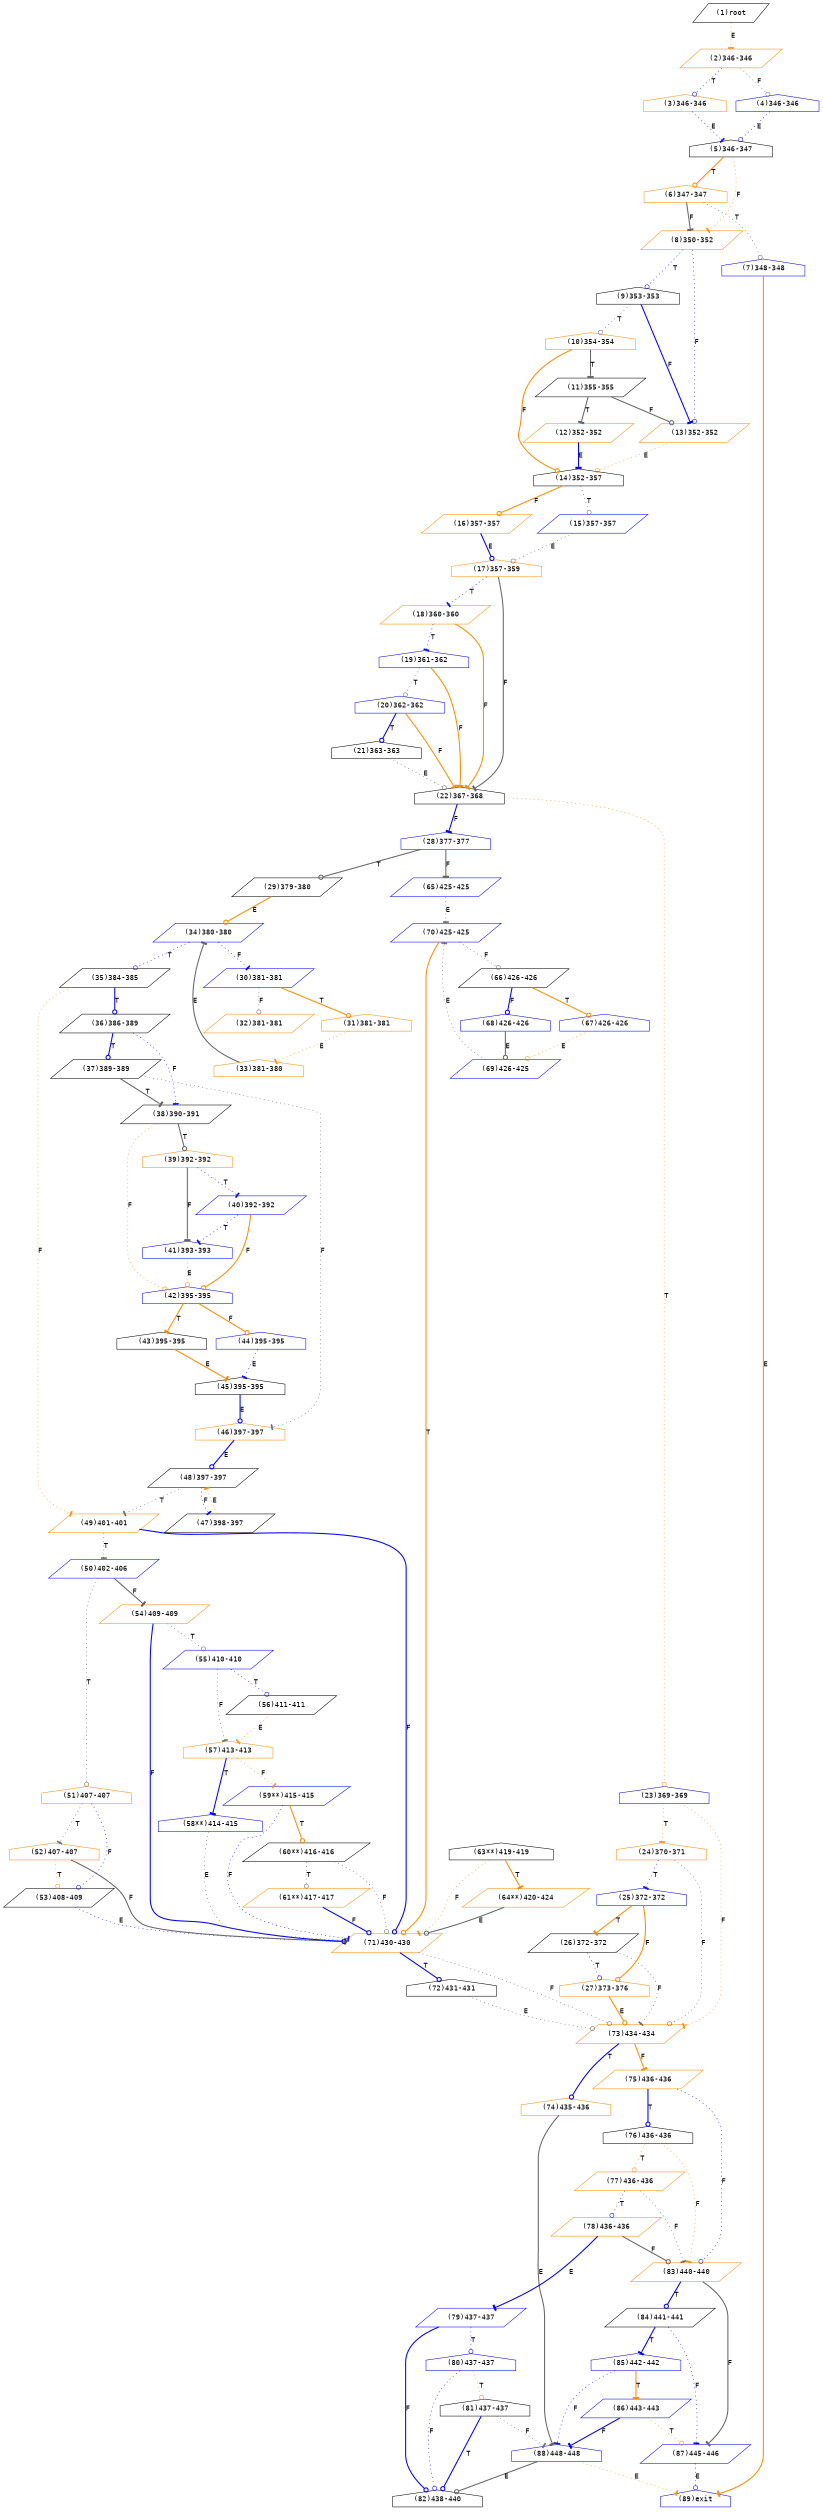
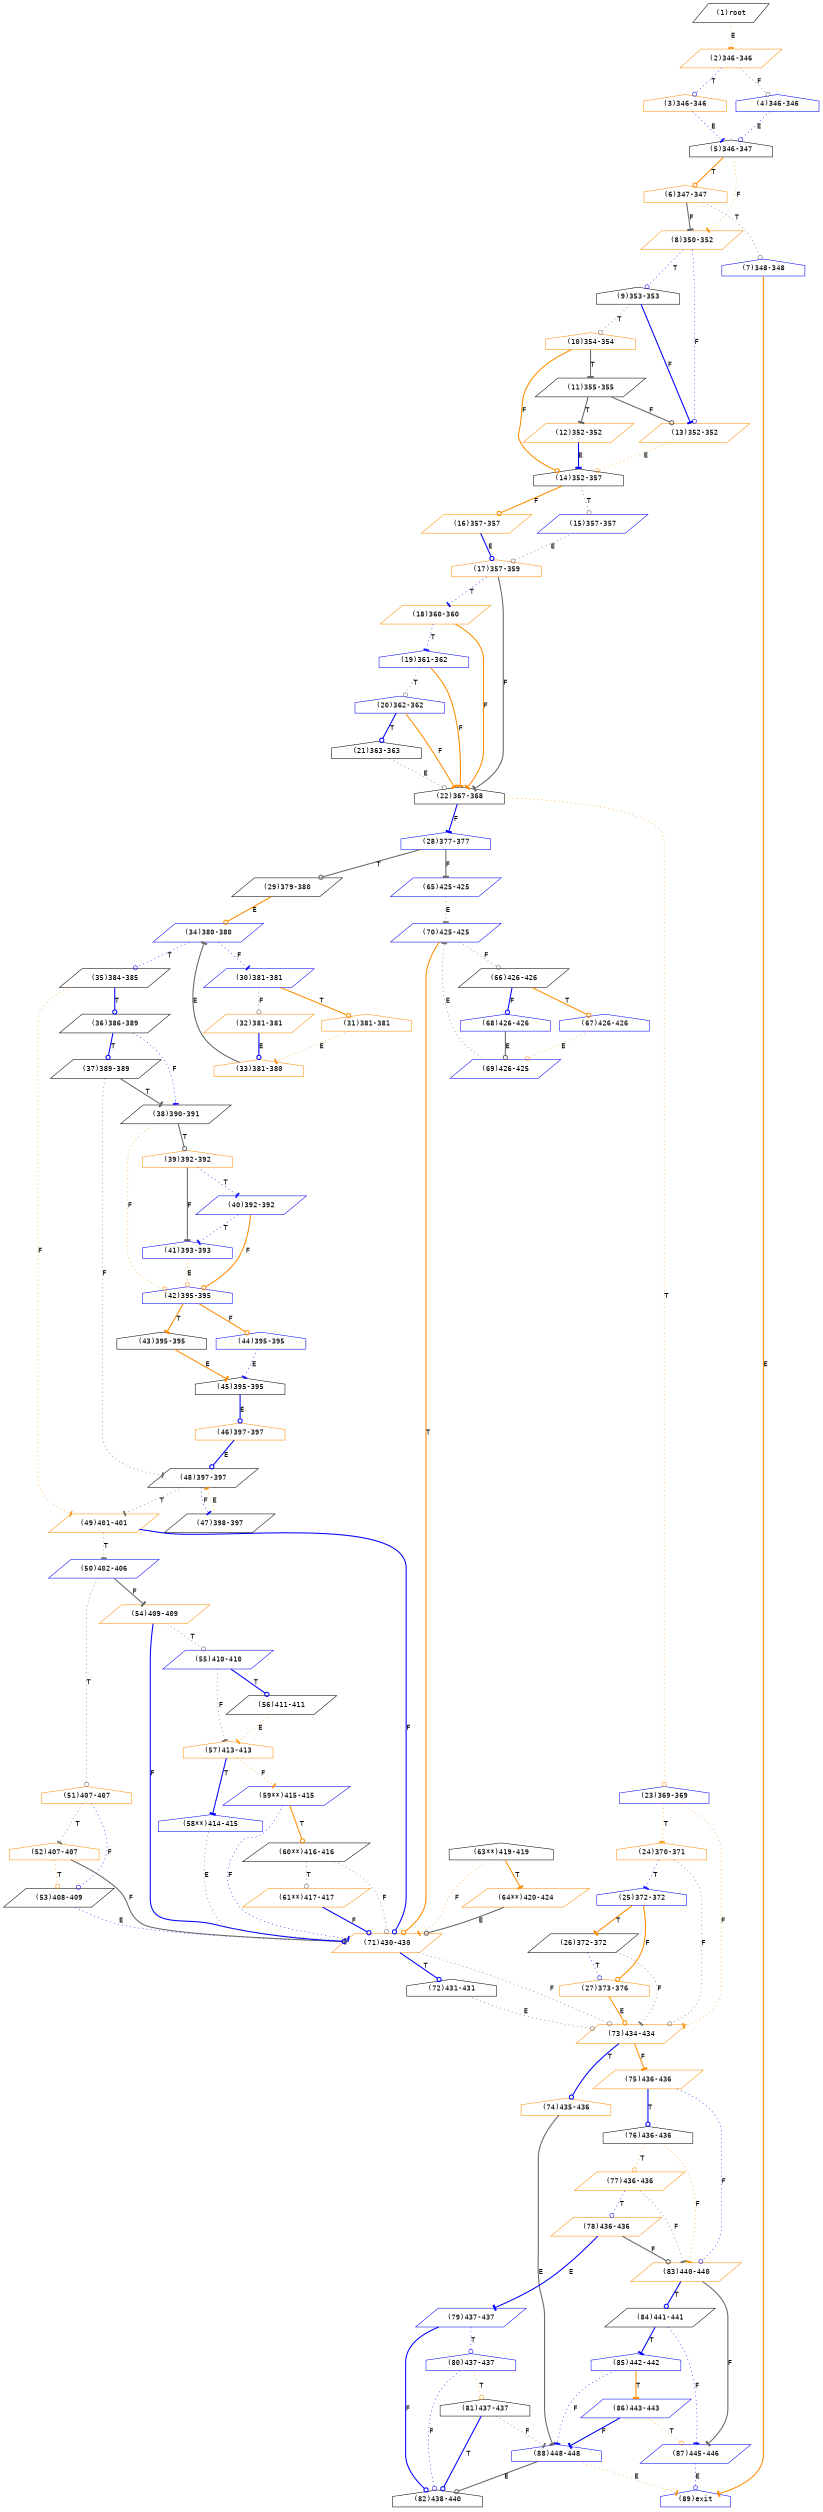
none -> (259, 1044)
(321, 1192) -> (102, 1295)
(248, 1681) -> (248, 1681)
